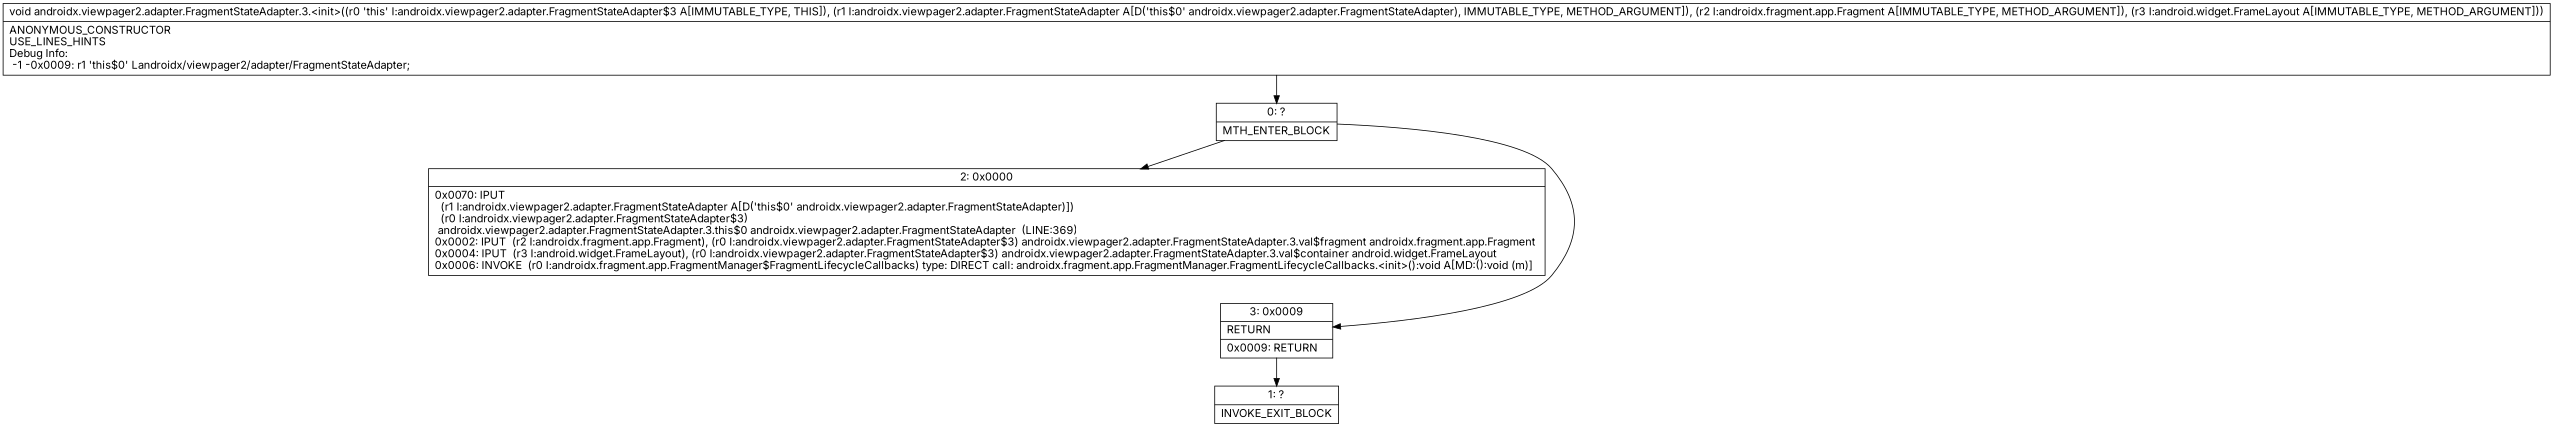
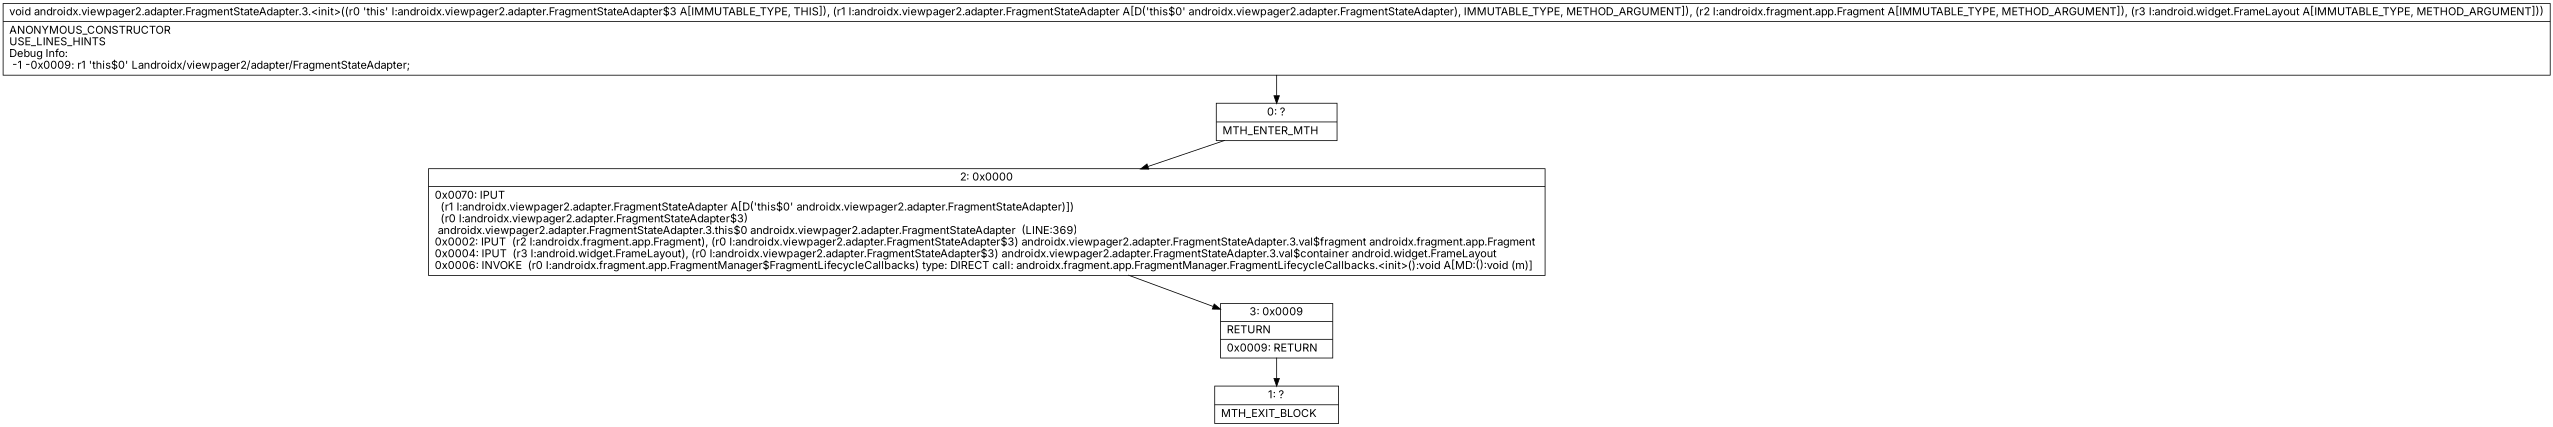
(1277, 131) -> (1271, 131)
(1574, 221) -> (1171, 291)
(1277, 414) -> (1269, 414)
